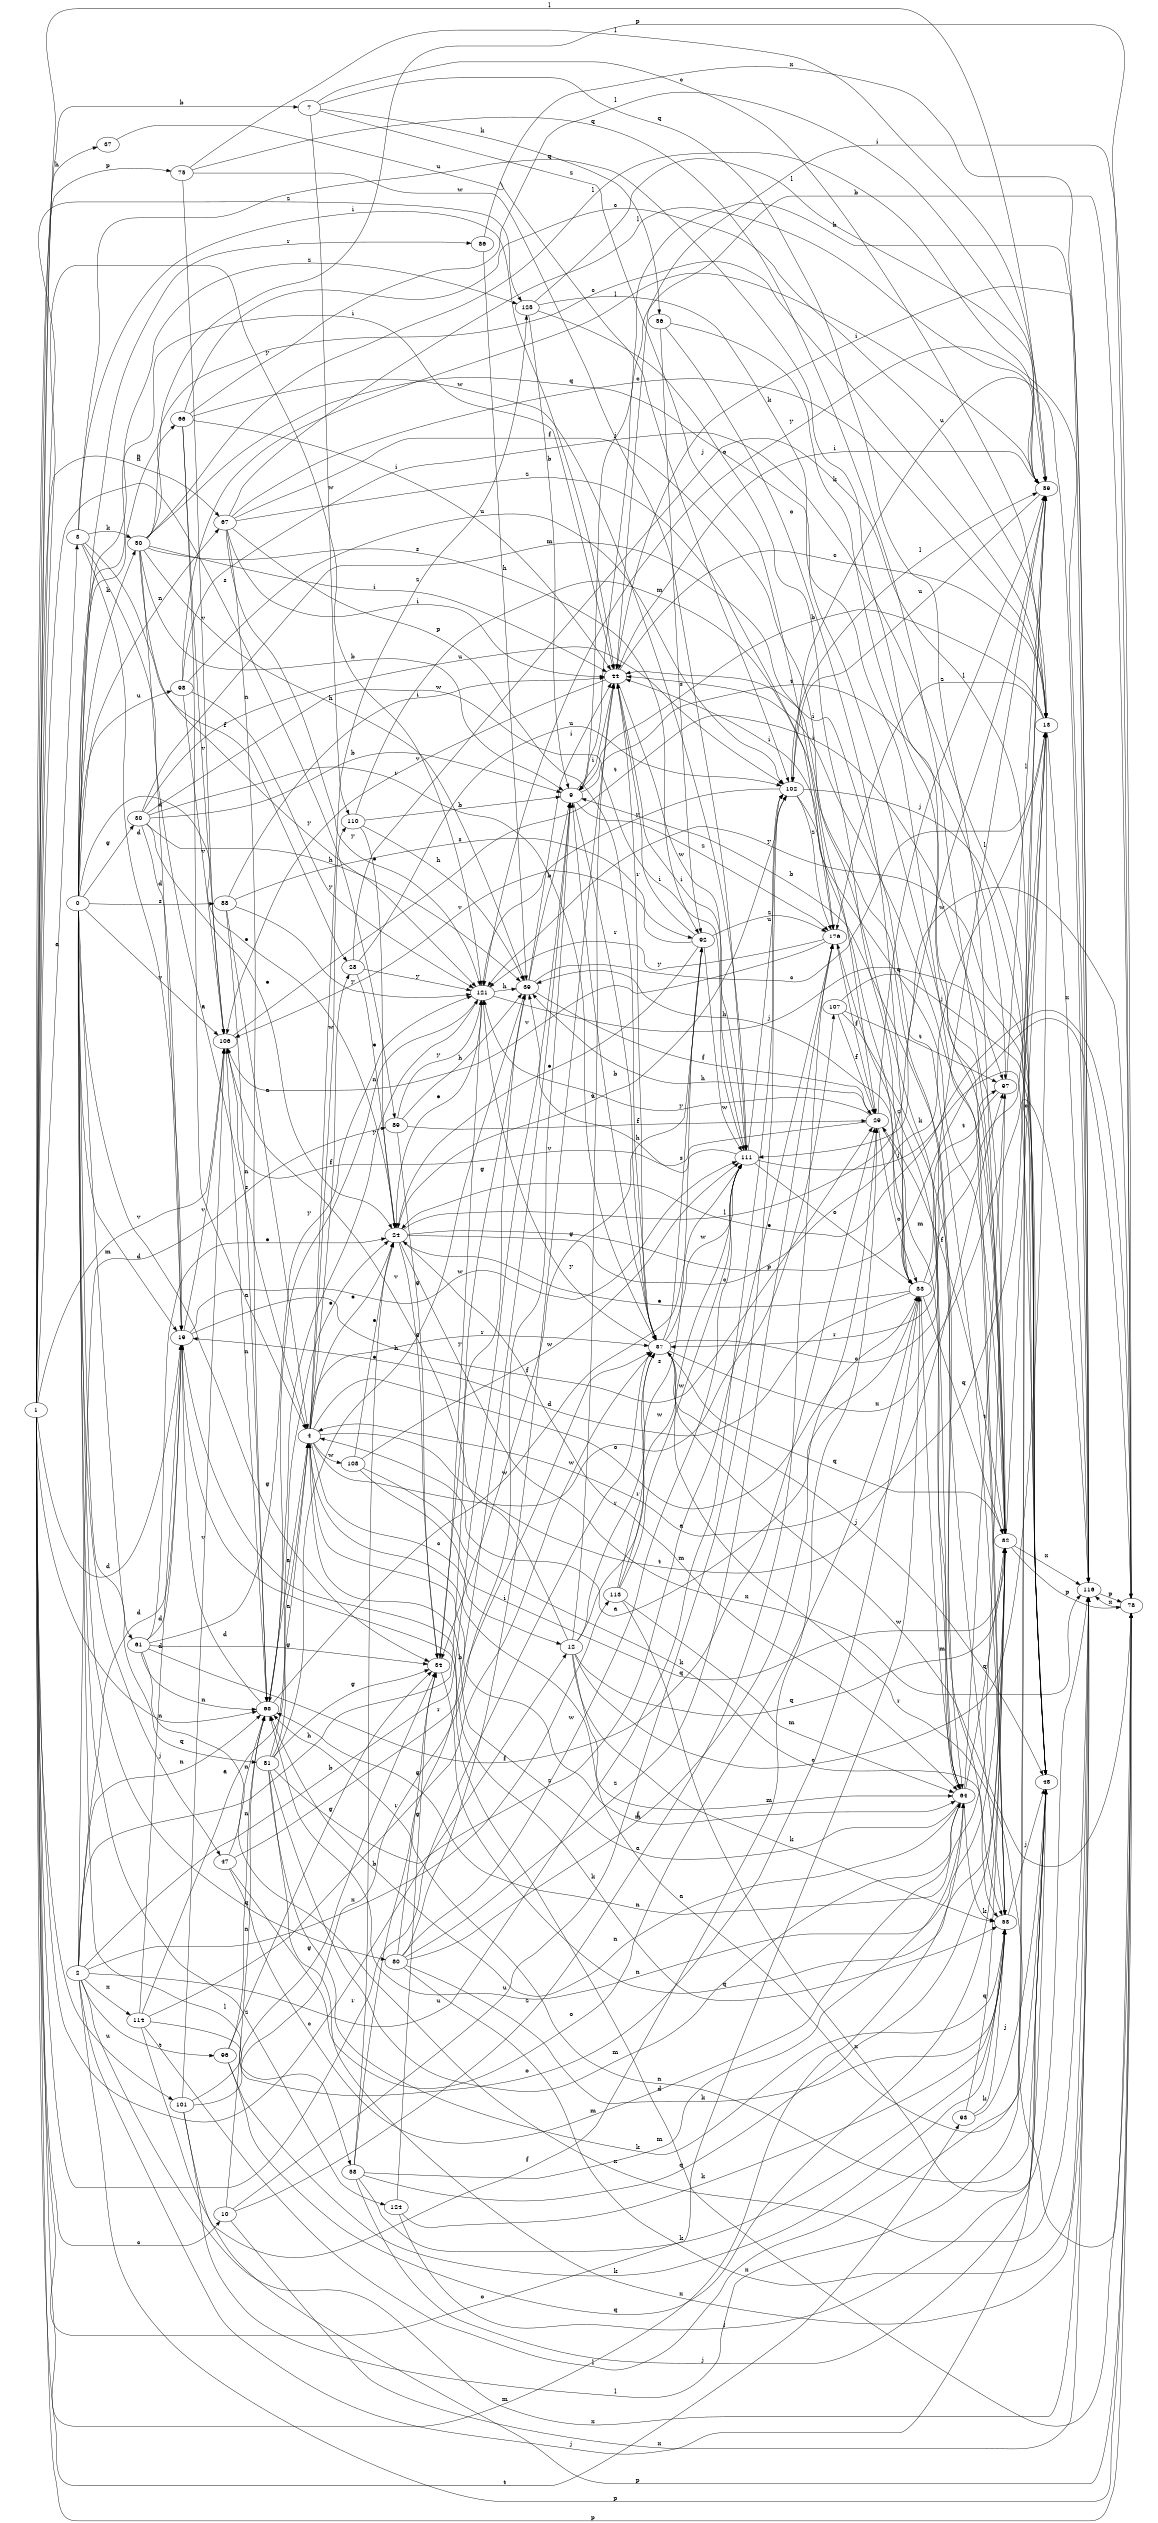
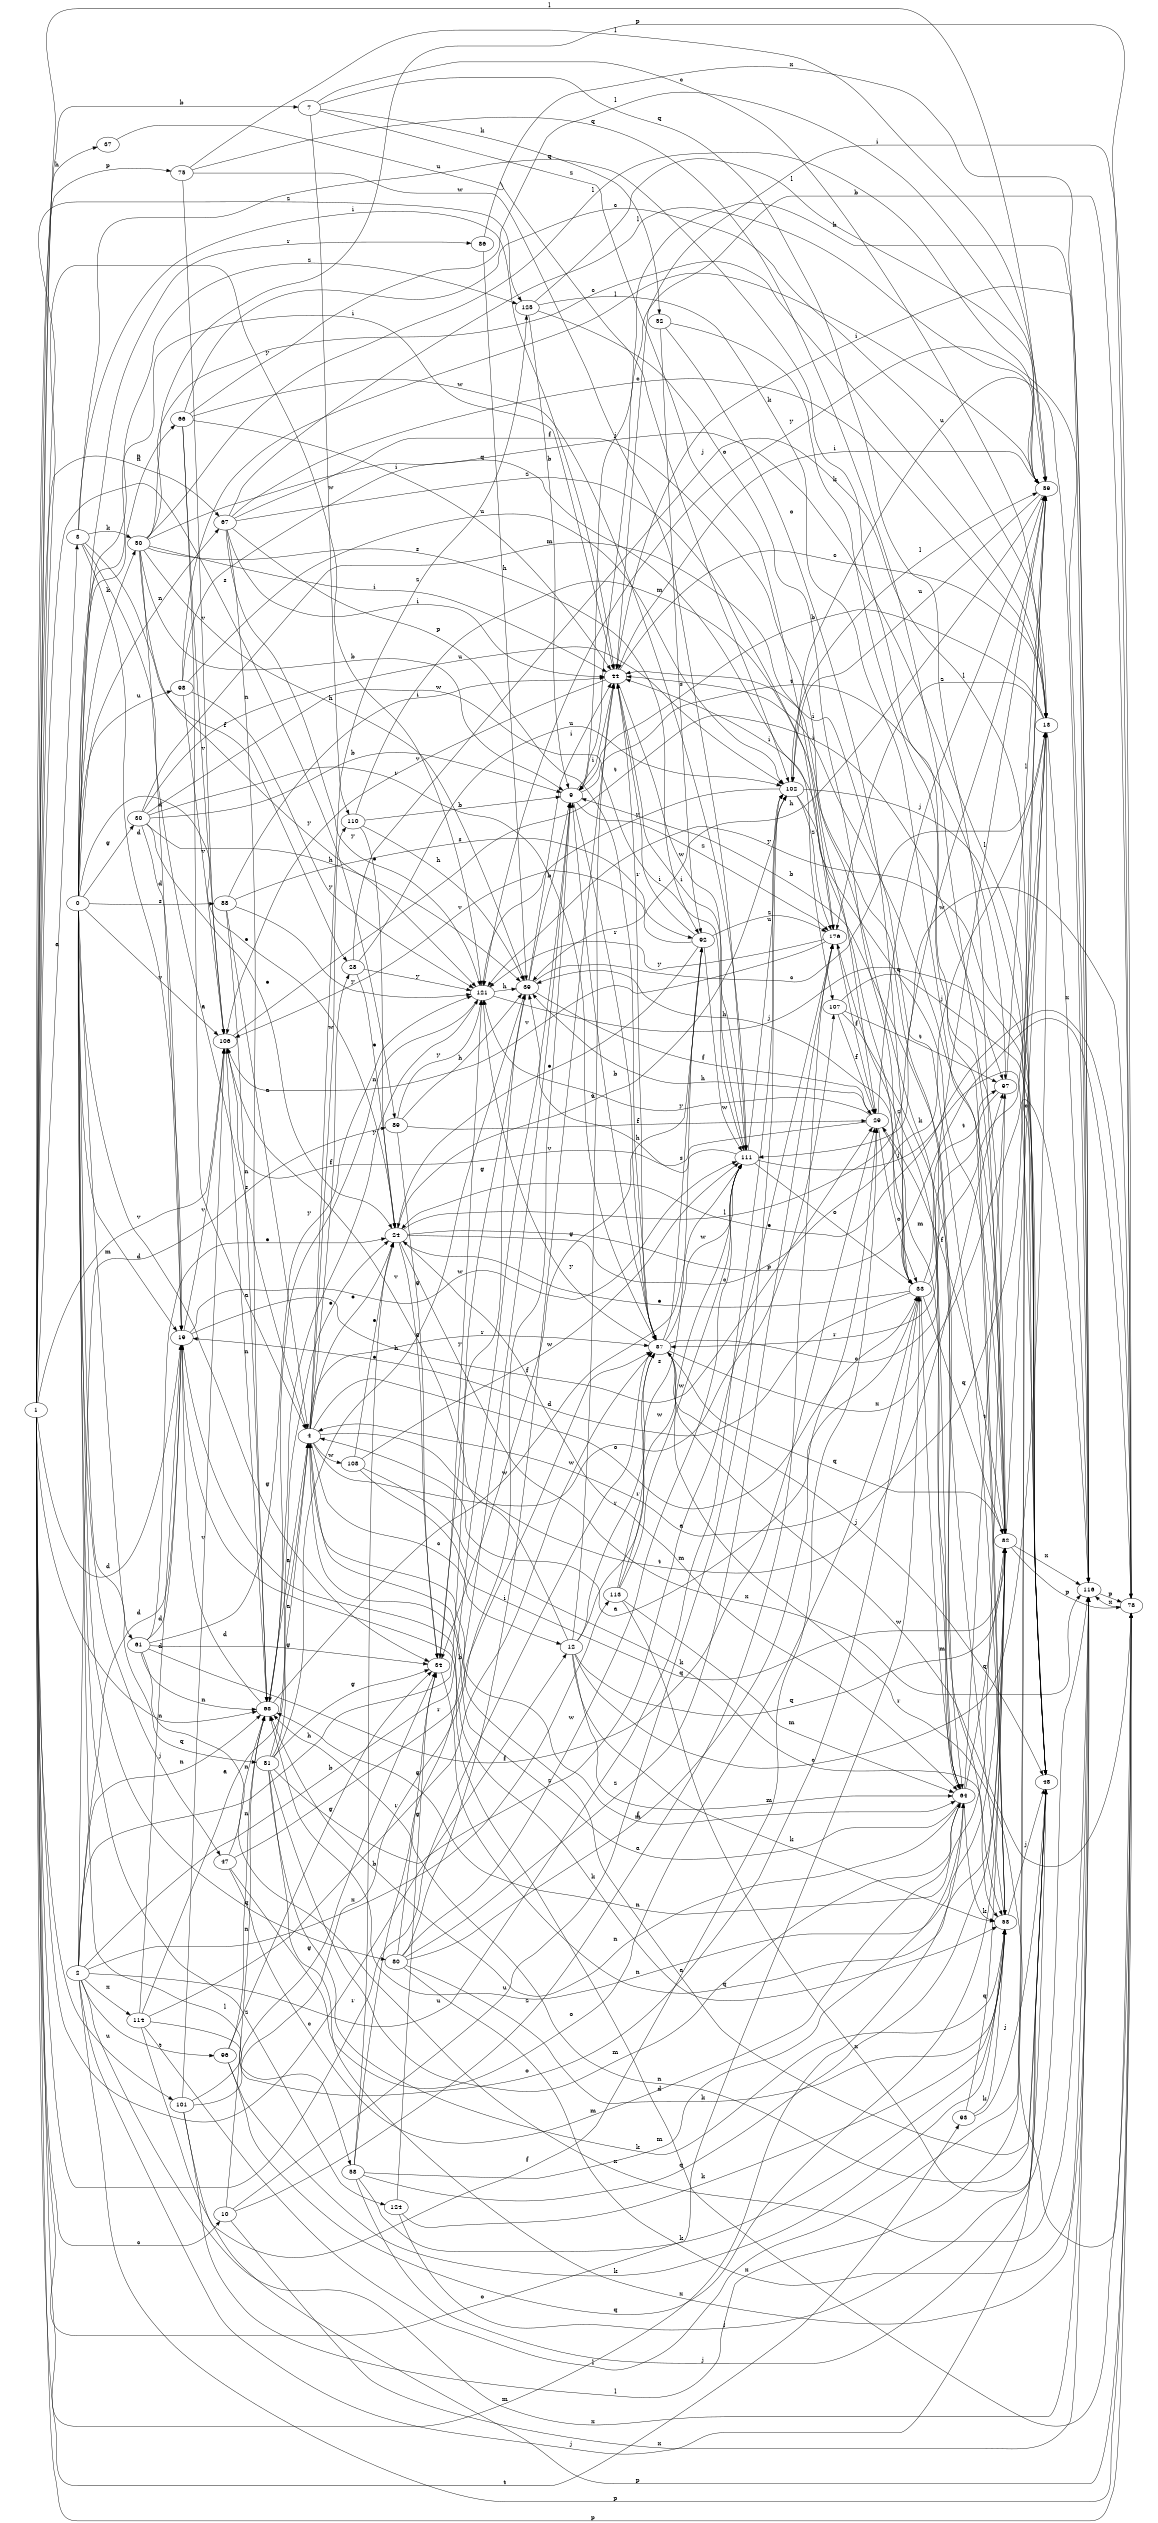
(660, 321) -> (660, 321)
(840, 656) -> (663, 578)
none -> (824, 787)
(434, 1109) -> none
(725, 1938) -> (724, 2032)
